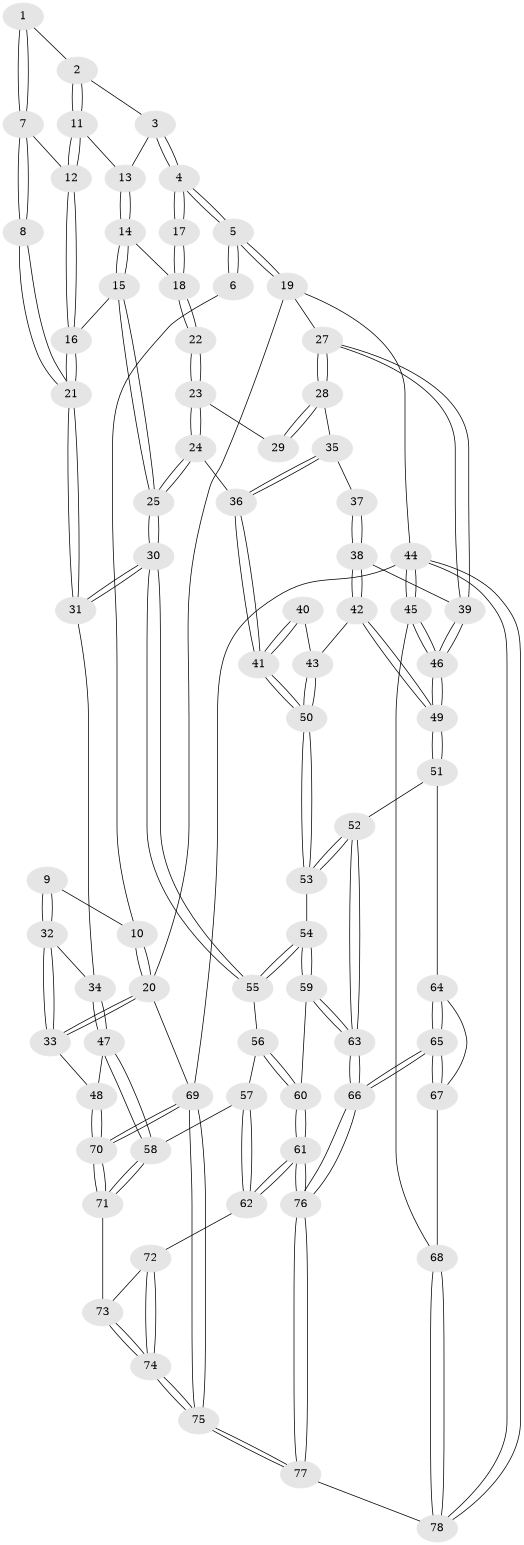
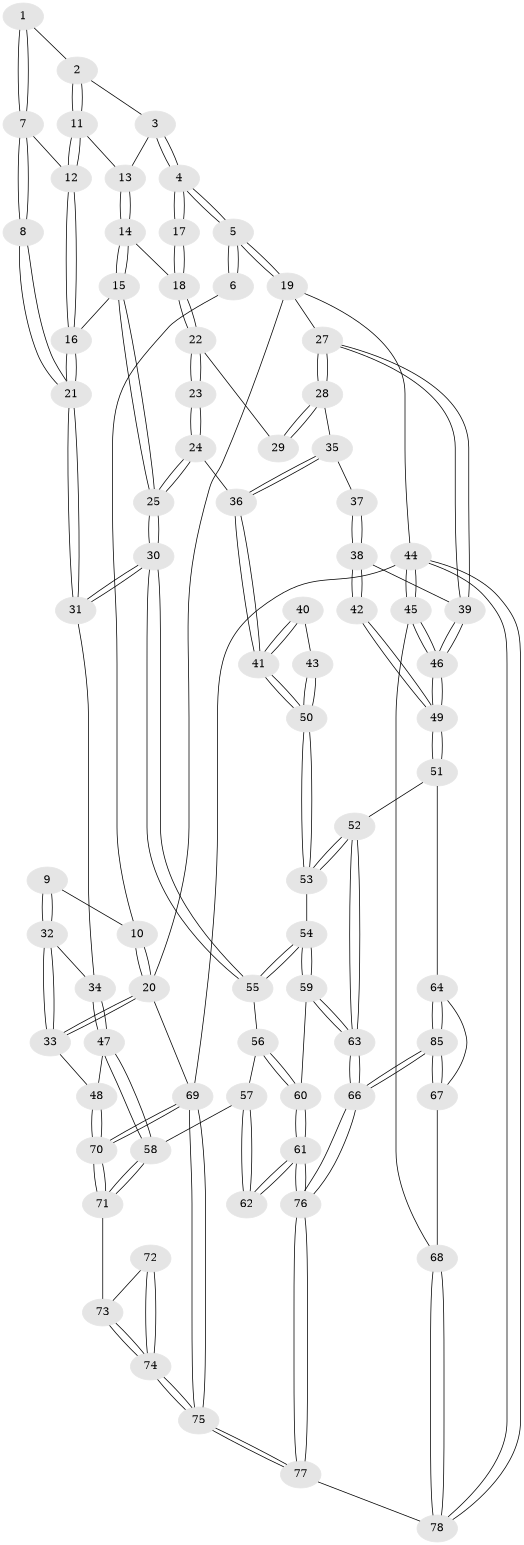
(234, 420) -> (237, 395)
(335, 637) -> none
(437, 1042) -> (437, 1042)
(199, 1232) -> none
